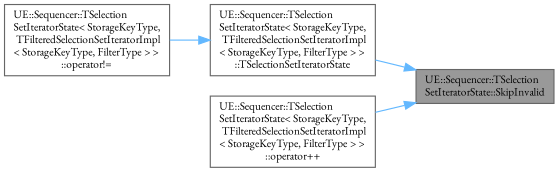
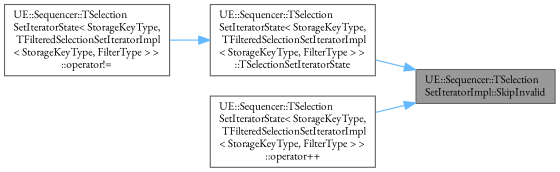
(485, 86) -> (486, 86)
